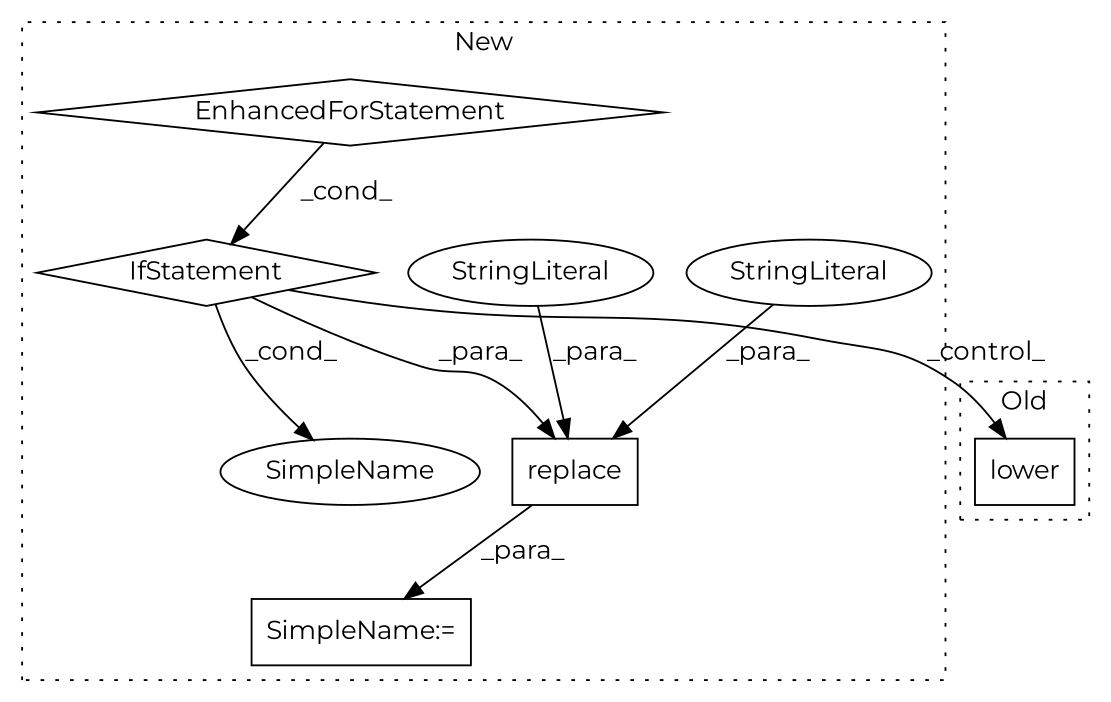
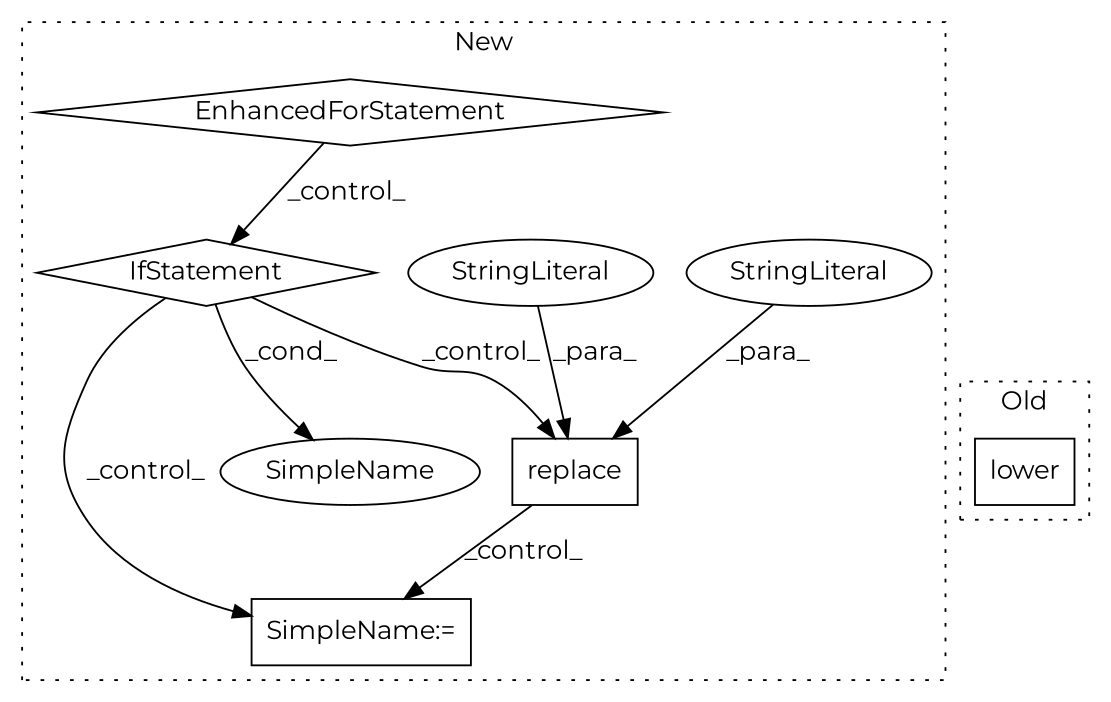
(346, 193) -> (346, 193)
(654, 319) -> (68, 481)
(481, 353) -> (481, 353)
(523, 552) -> (523, 552)
